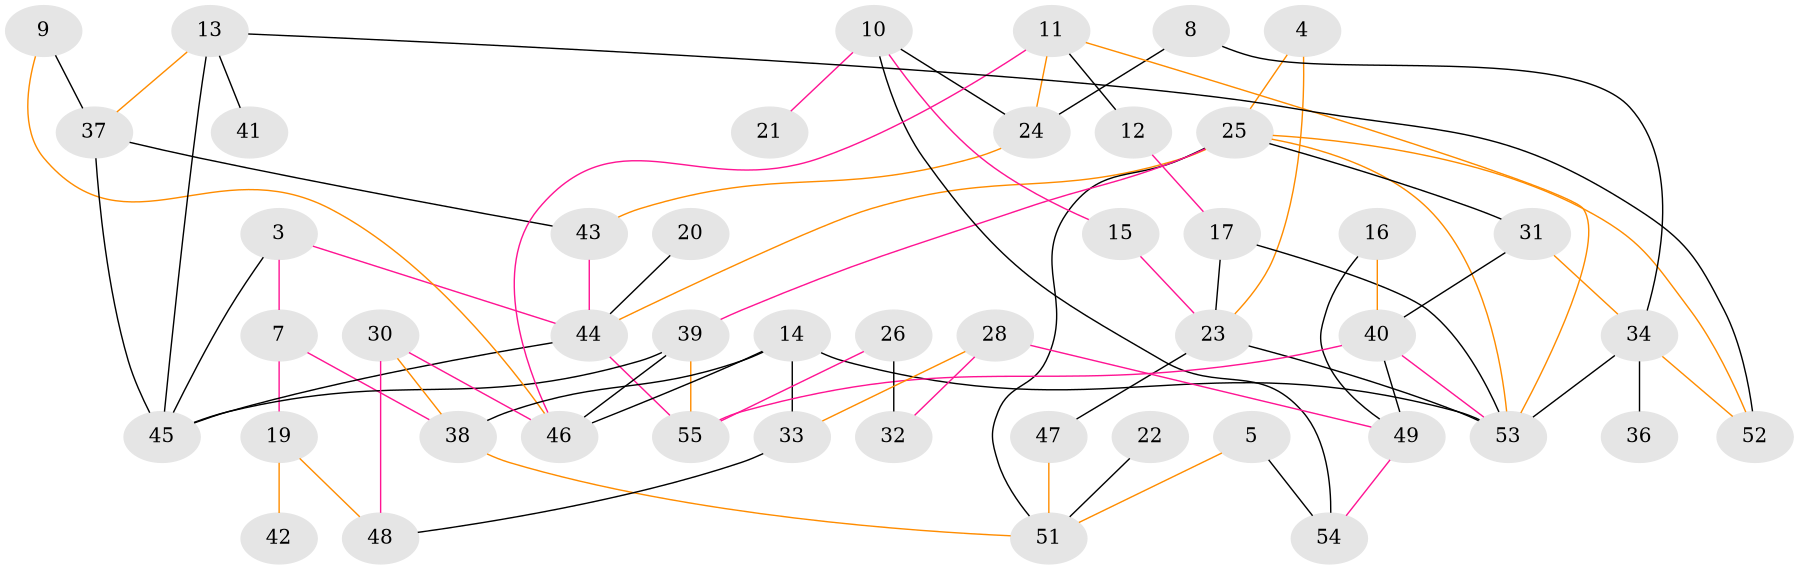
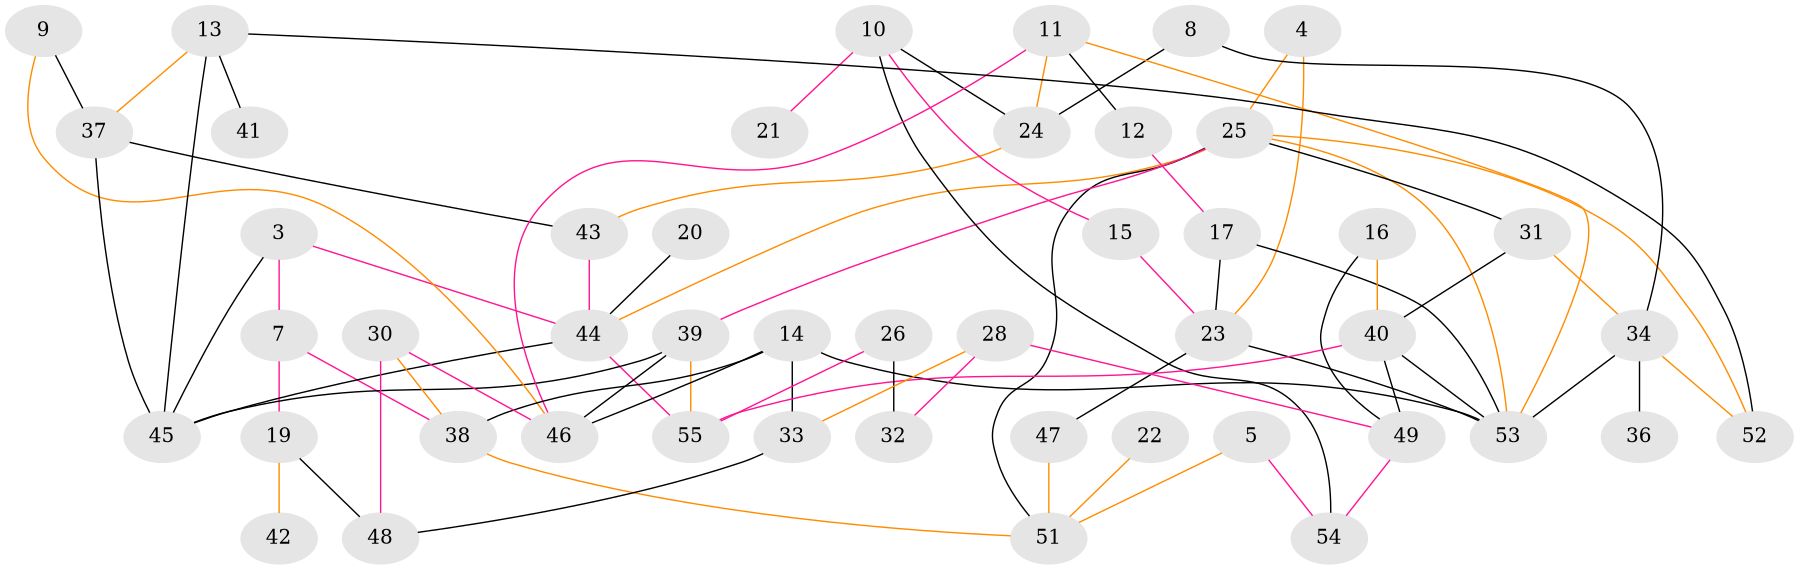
(1443, 386) -> (1443, 386)
(330, 488) -> (330, 488)
(1100, 488) -> (1100, 488)
(1291, 488) -> (1291, 488)
